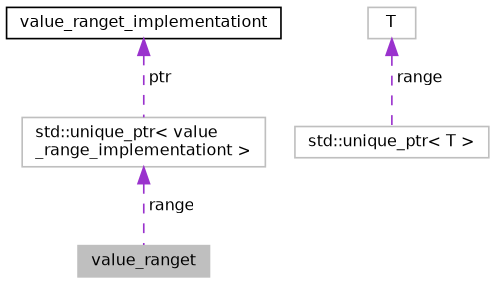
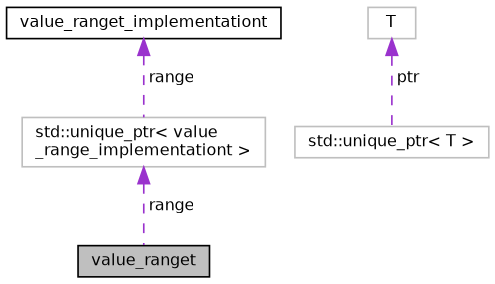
(158, 78) -> (169, 78)
(417, 78) -> (406, 78)
(144, 261) -> (144, 261)
